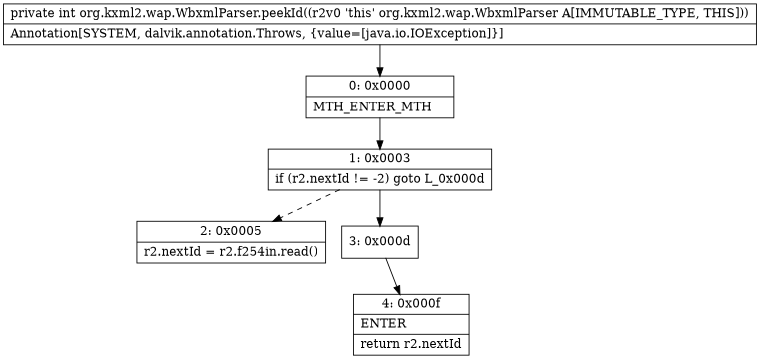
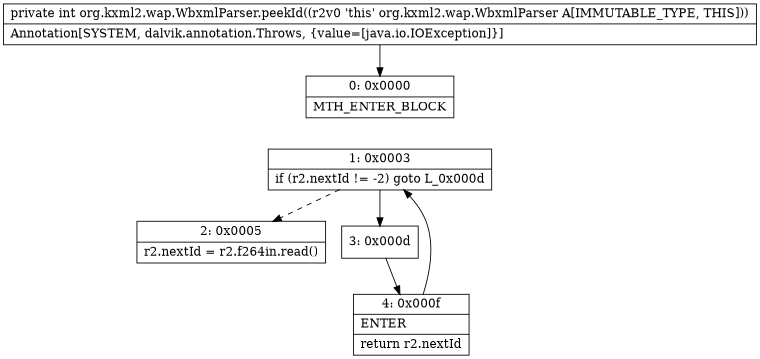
(373, 107) -> (380, 107)
(380, 129) -> (431, 243)
(231, 252) -> (231, 252)
